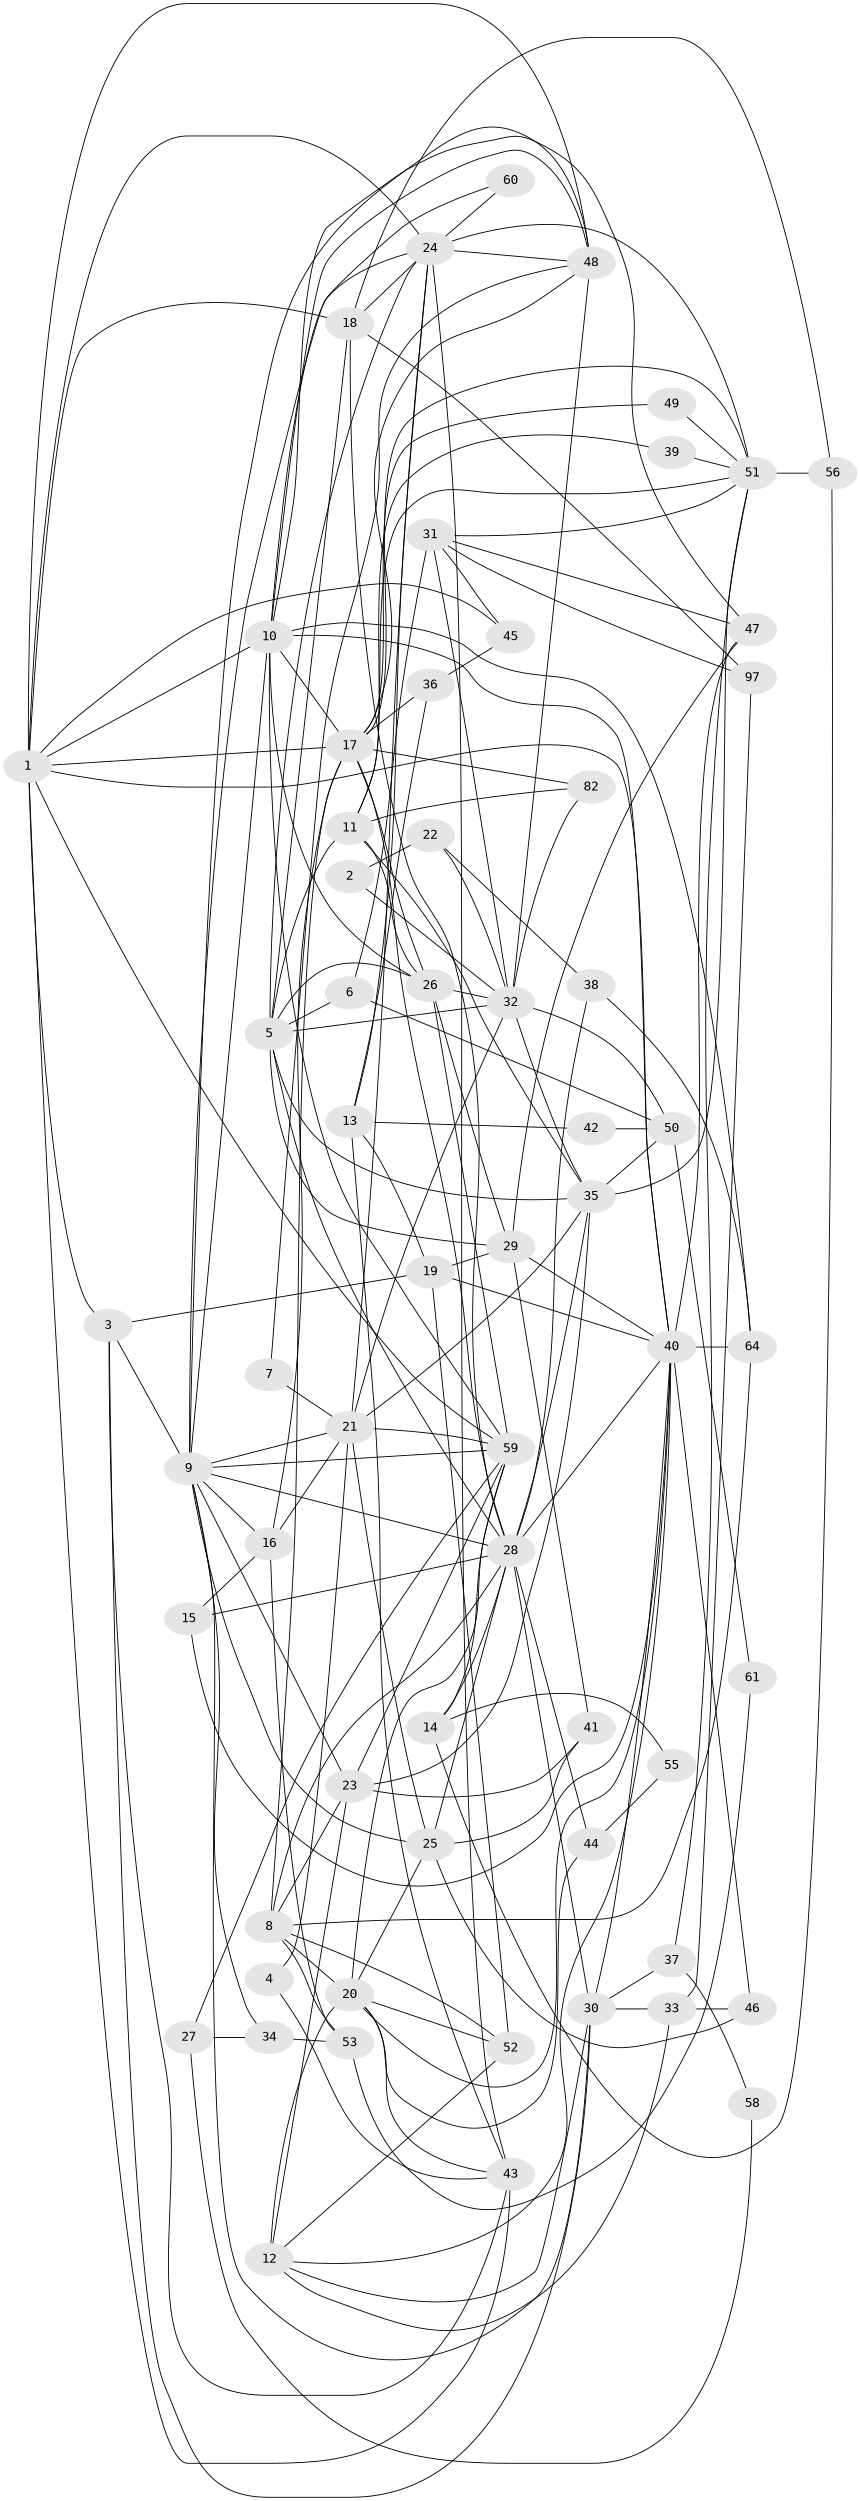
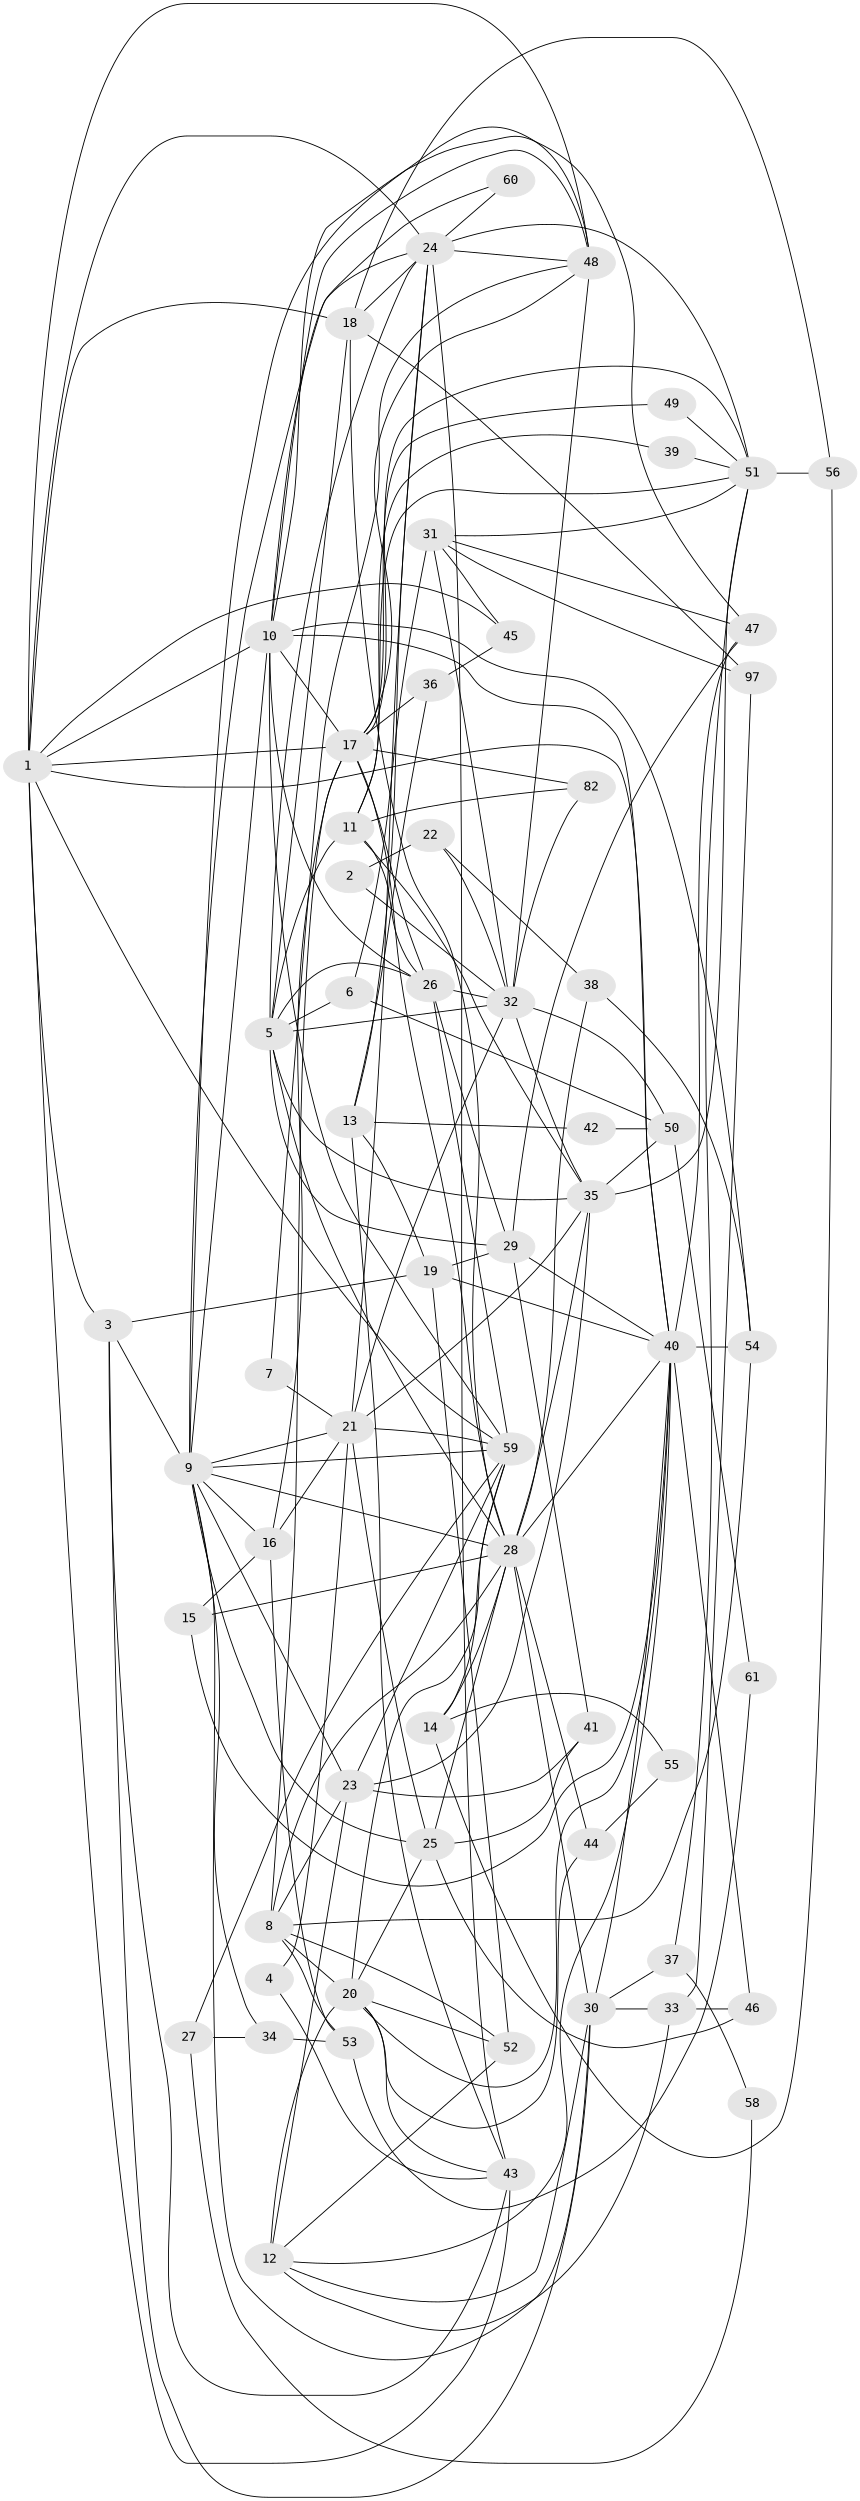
(752, 1347) -> (752, 1347)
